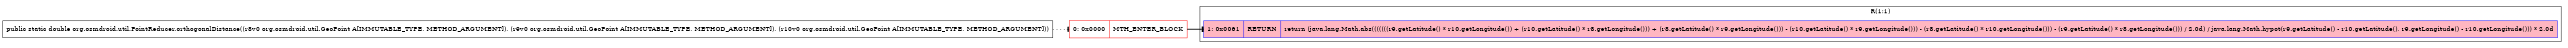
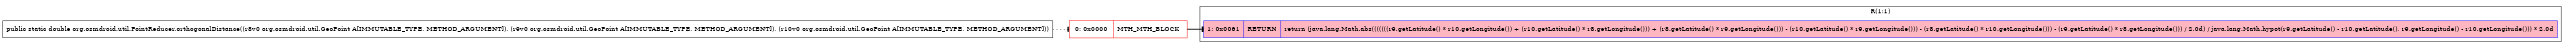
(1148, 29) -> (1148, 29)
